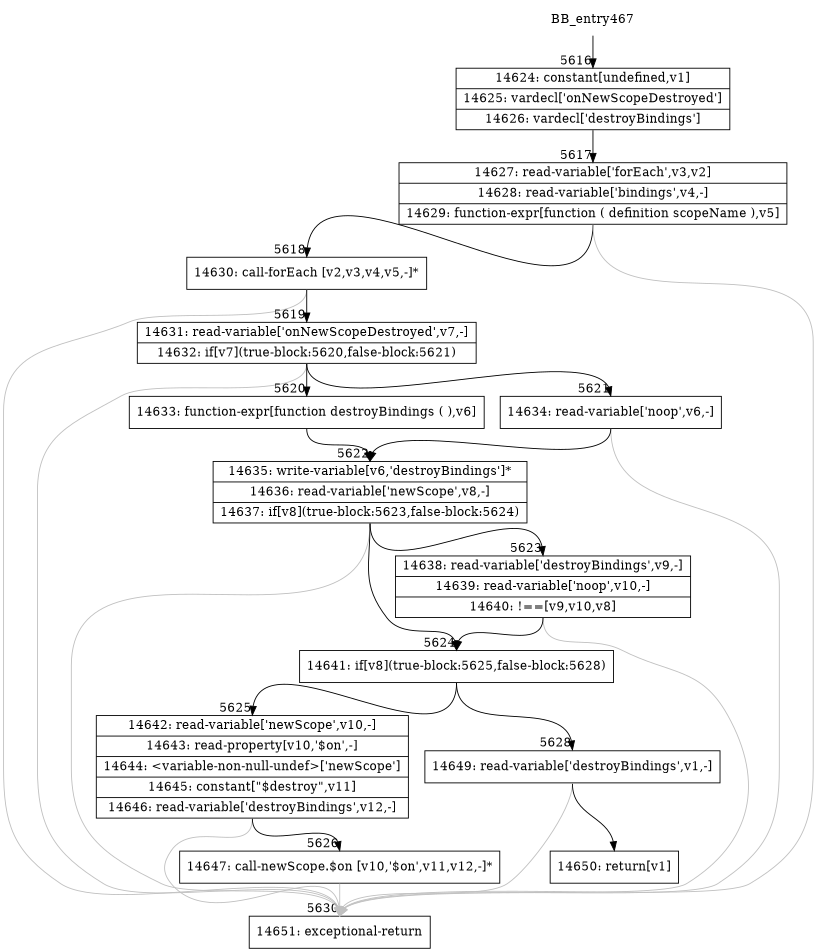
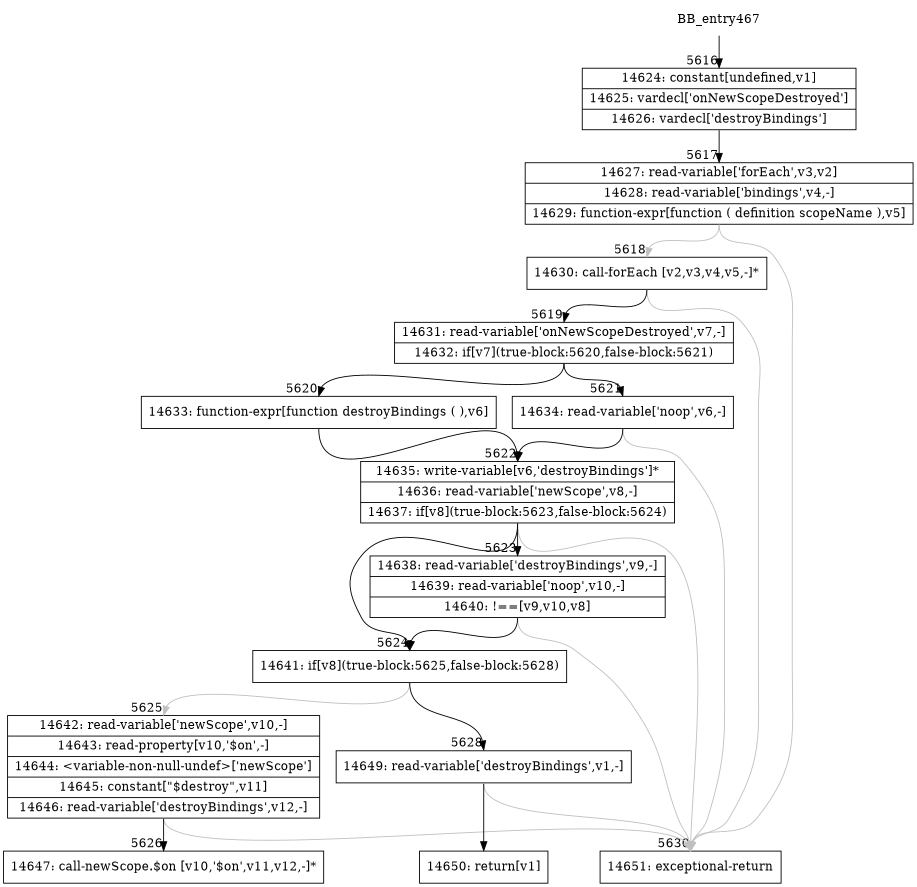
(454, 242) -> (688, 241)
(37, 654) -> none
(359, 700) -> (291, 699)
(340, 895) -> none
